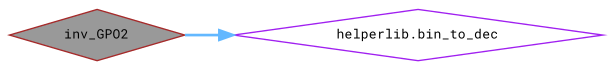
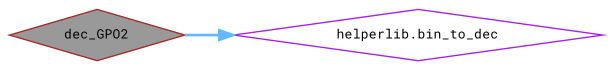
(97, 35) -> (97, 35)
